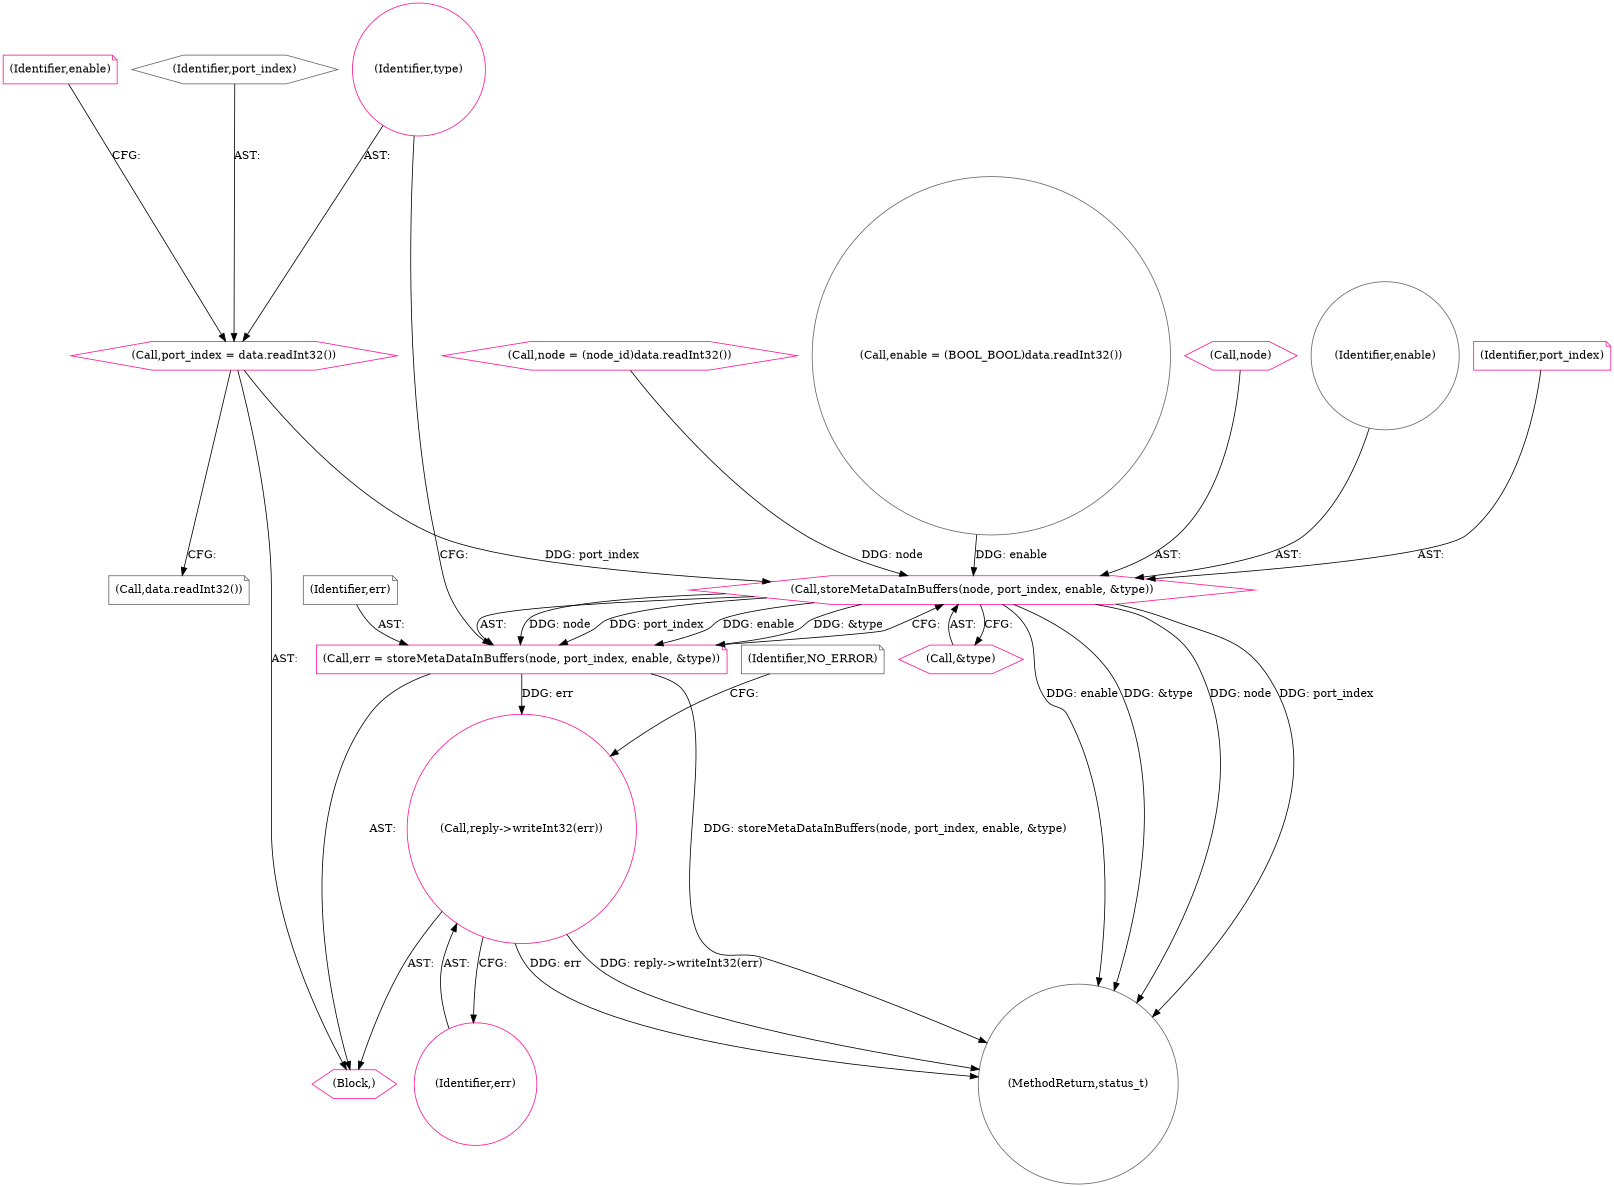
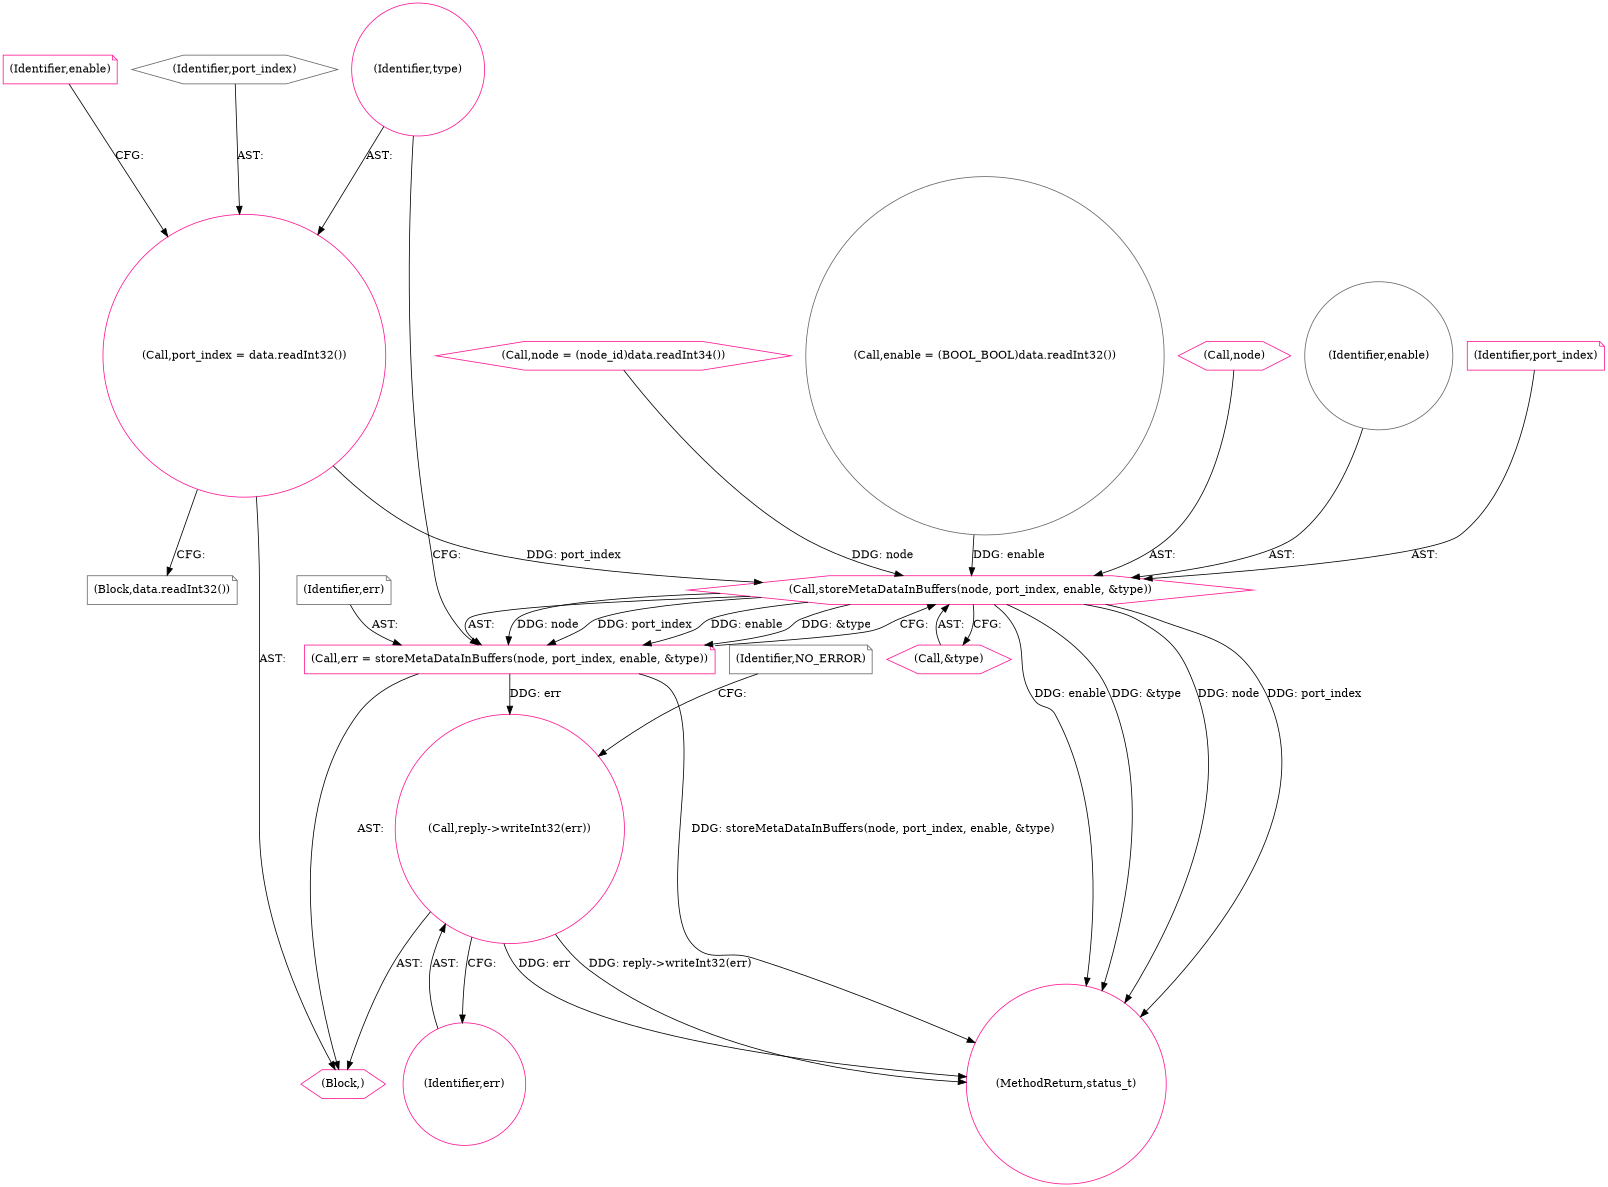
(234, 356) -> (244, 356)
(620, 356) -> (613, 356)
(179, 590) -> (162, 590)
(1078, 1084) -> (1066, 1084)
